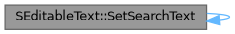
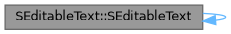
(106, 17) -> (104, 17)
